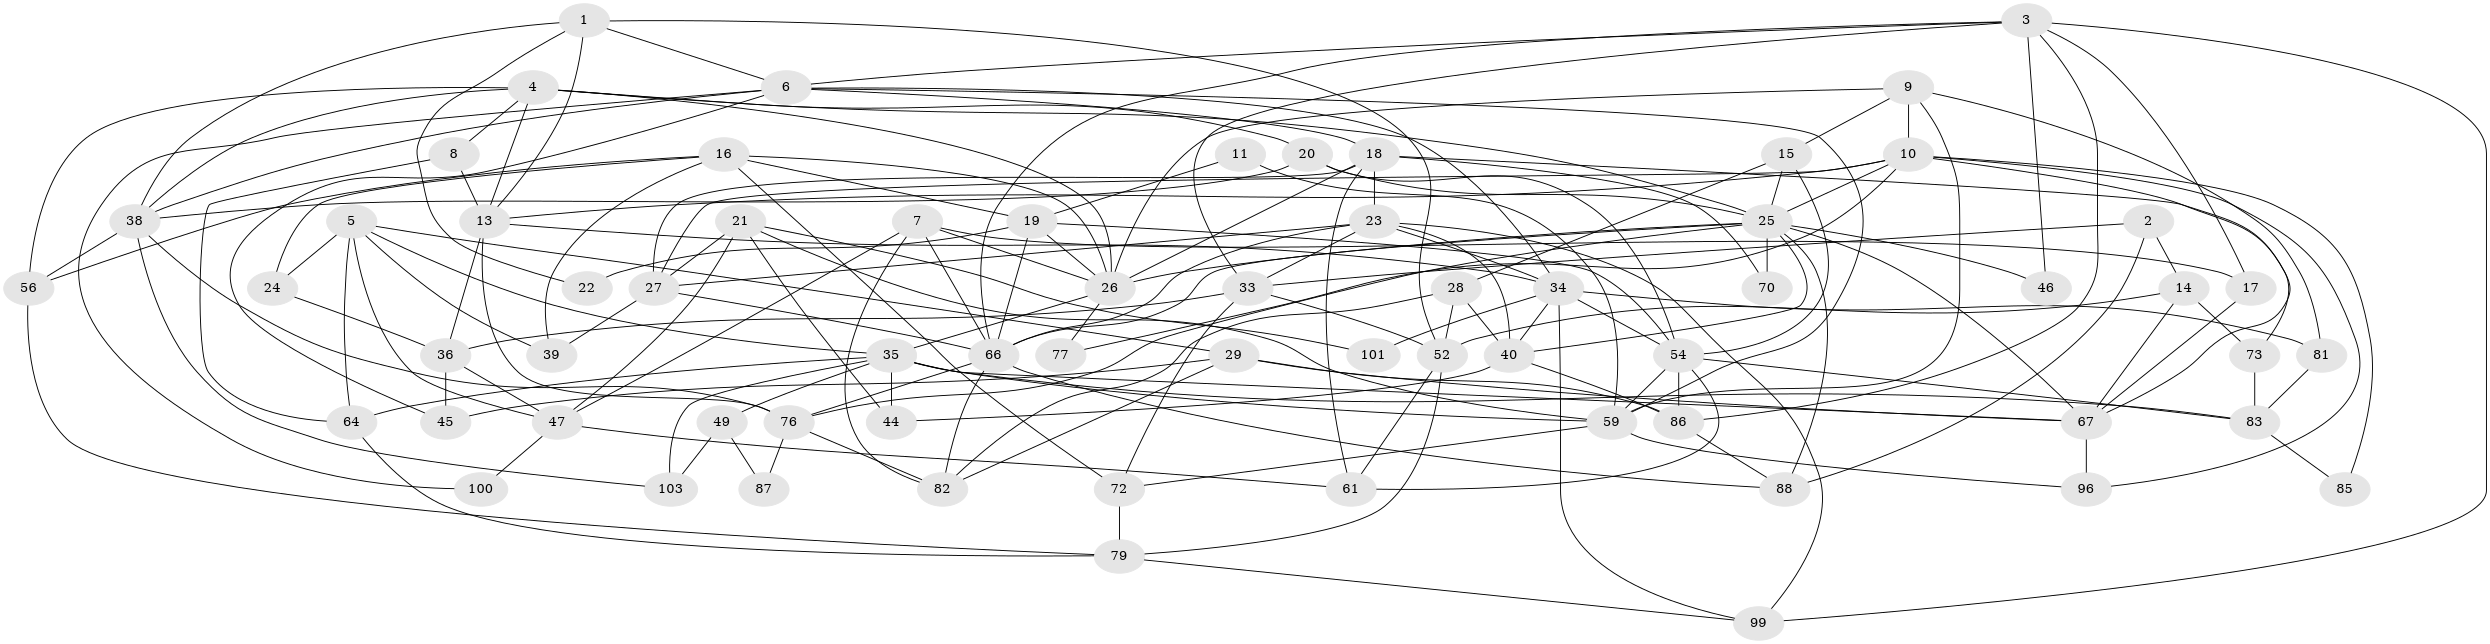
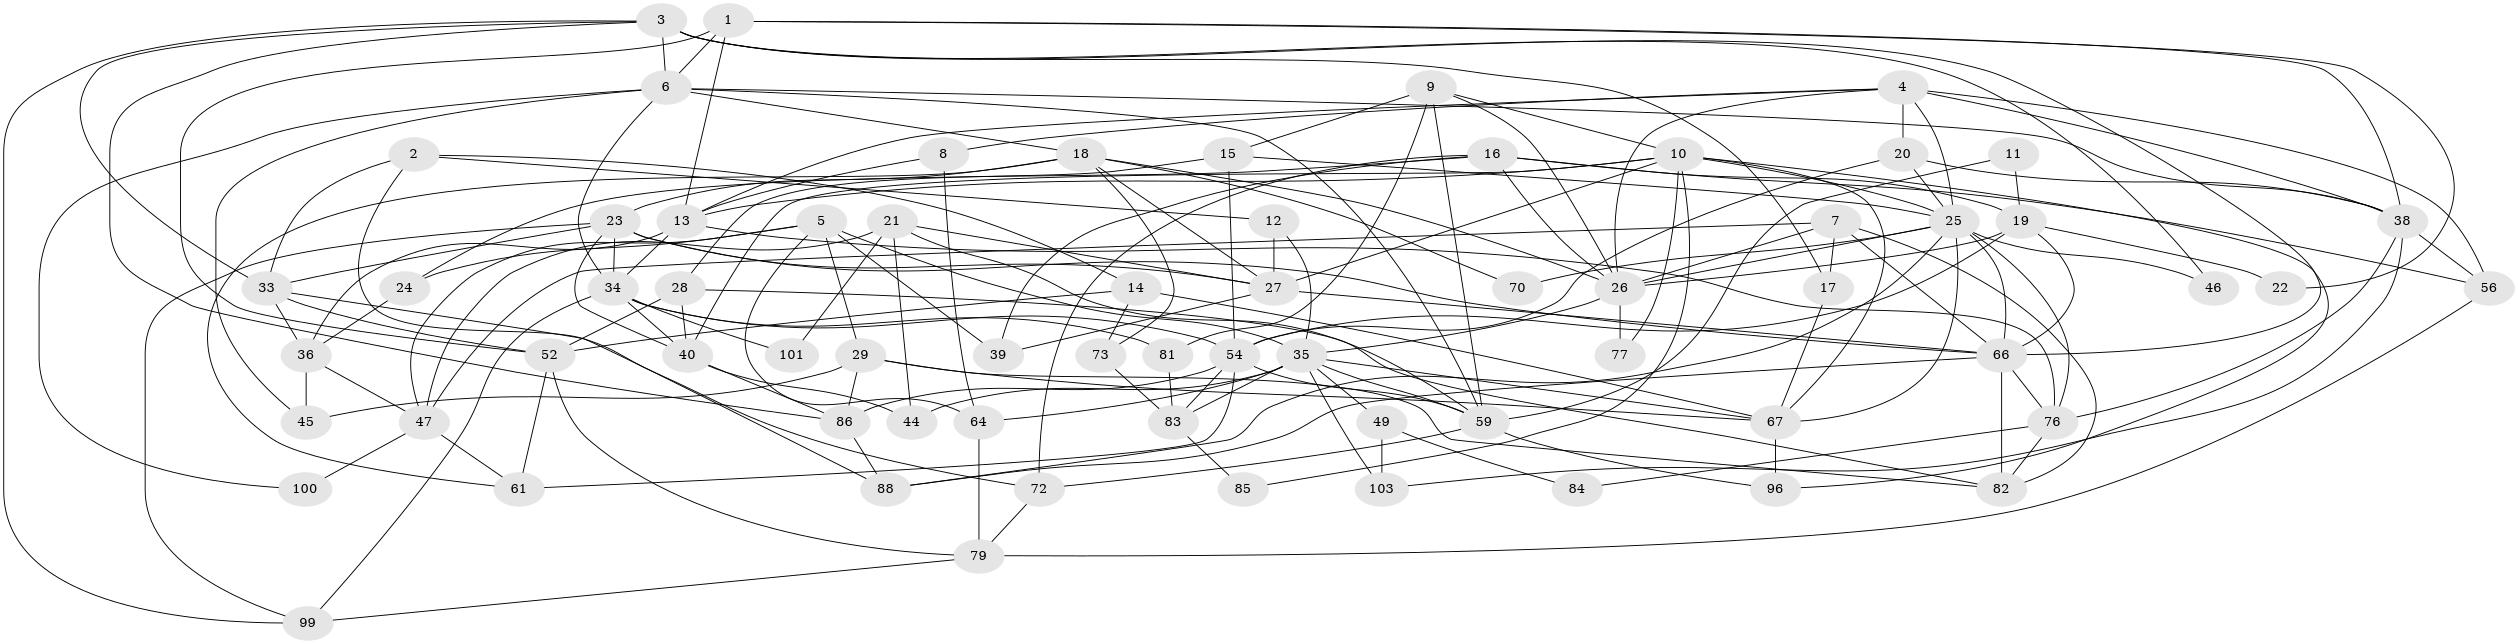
none -> (1274, 221)
(1715, 324) -> (1371, 173)
(764, 489) -> (1577, 489)
